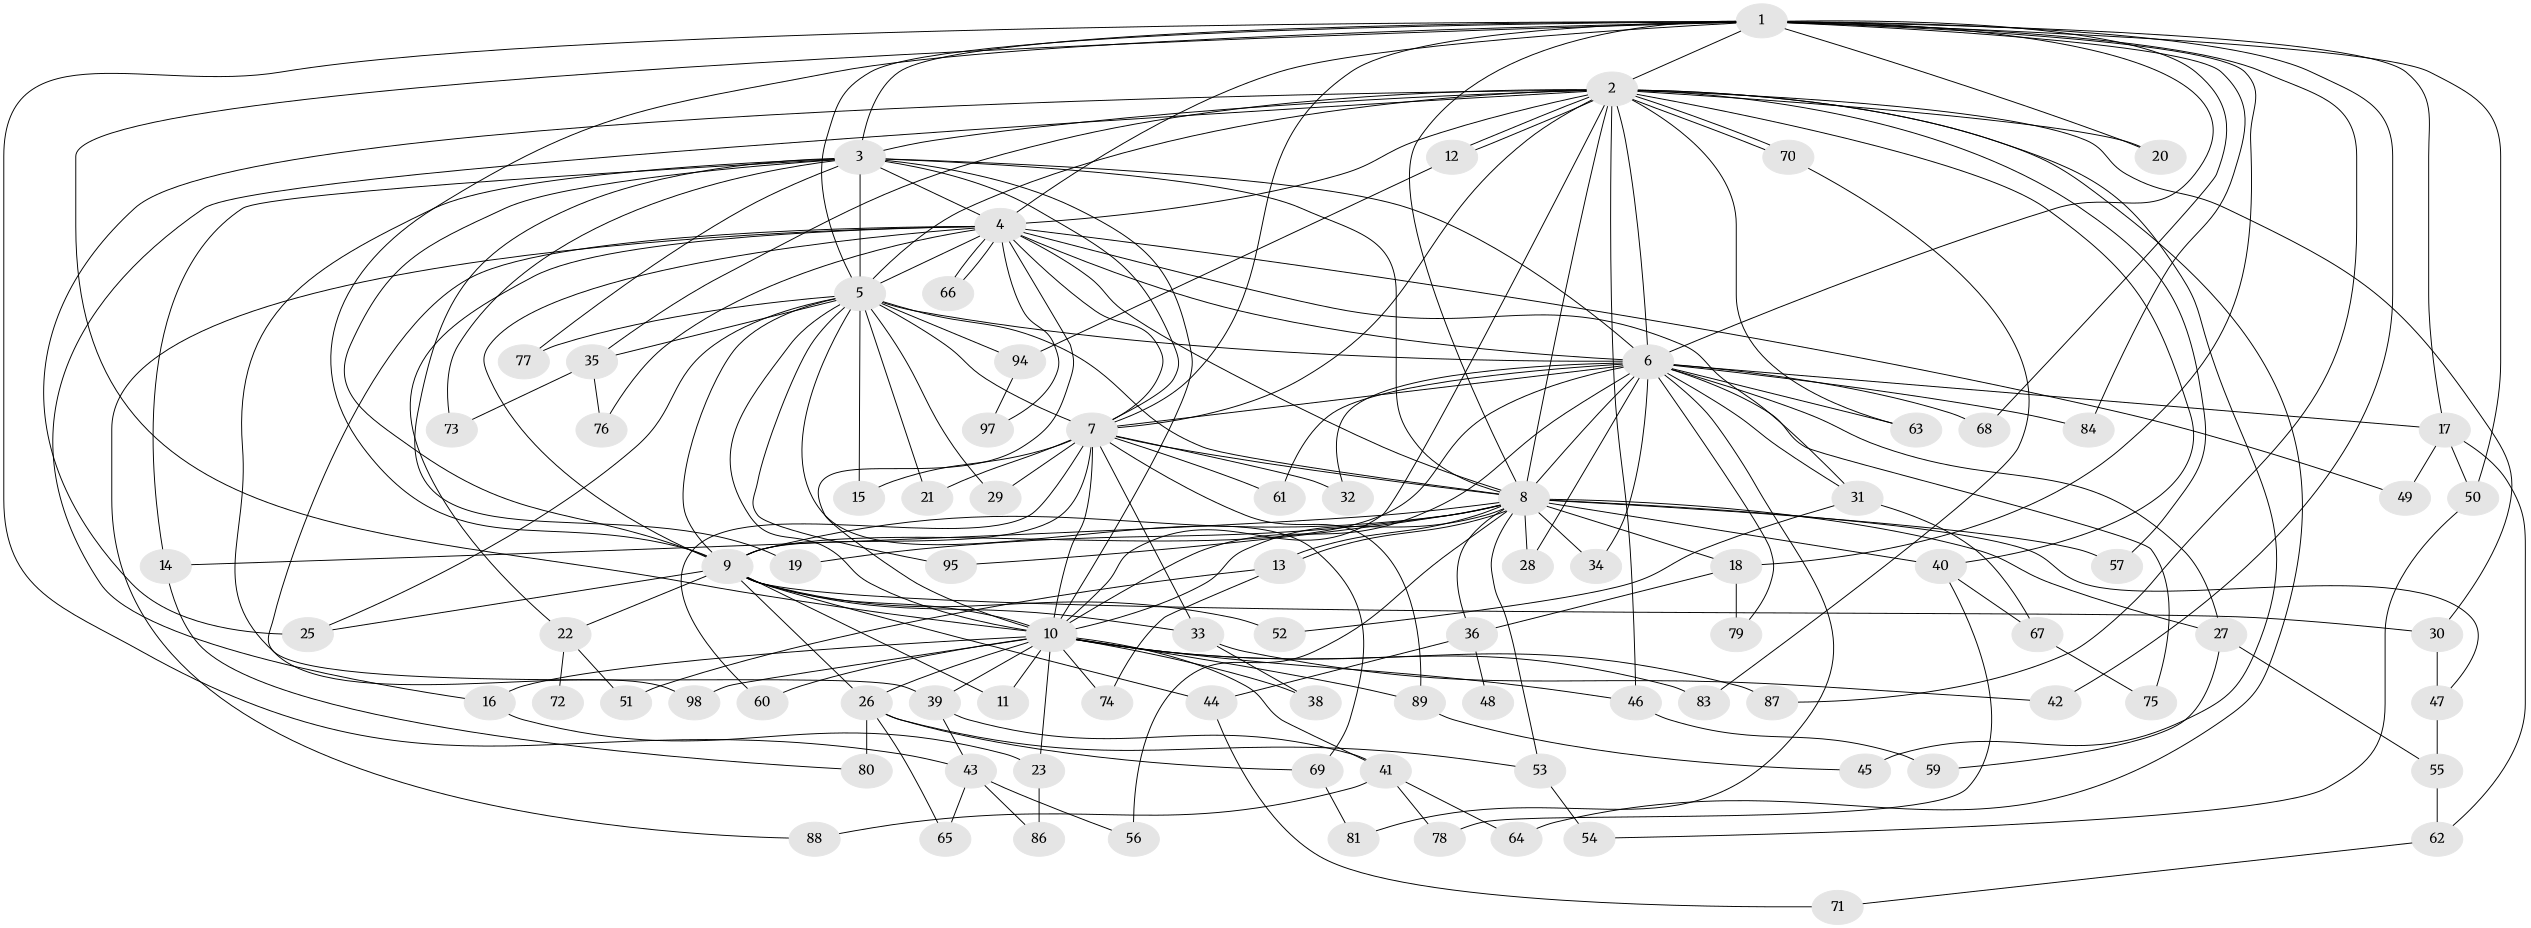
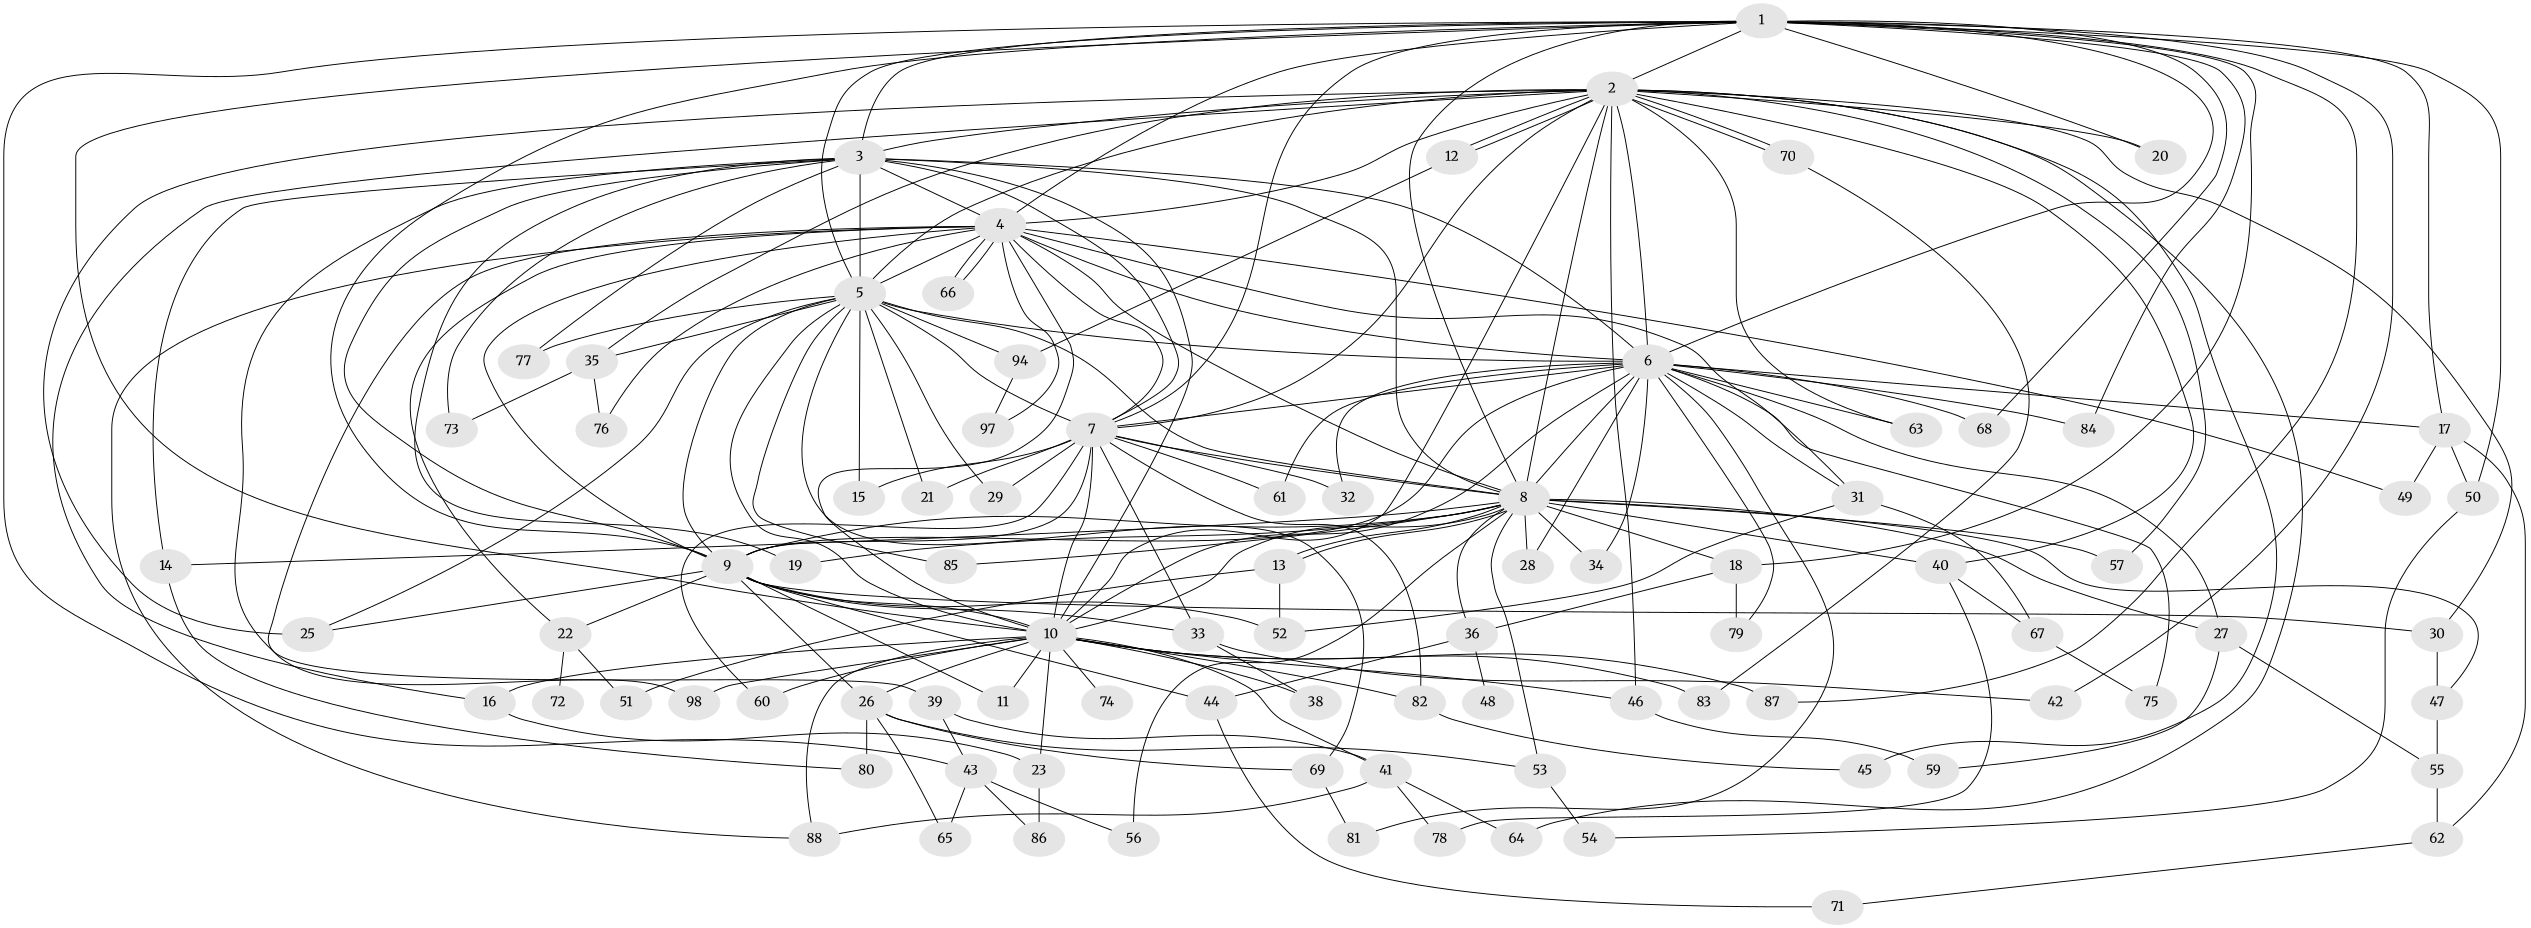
(951, 566) -> (951, 566)
(1168, 616) -> (1280, 601)
(993, 669) -> (830, 690)
(1420, 703) -> (1420, 703)
